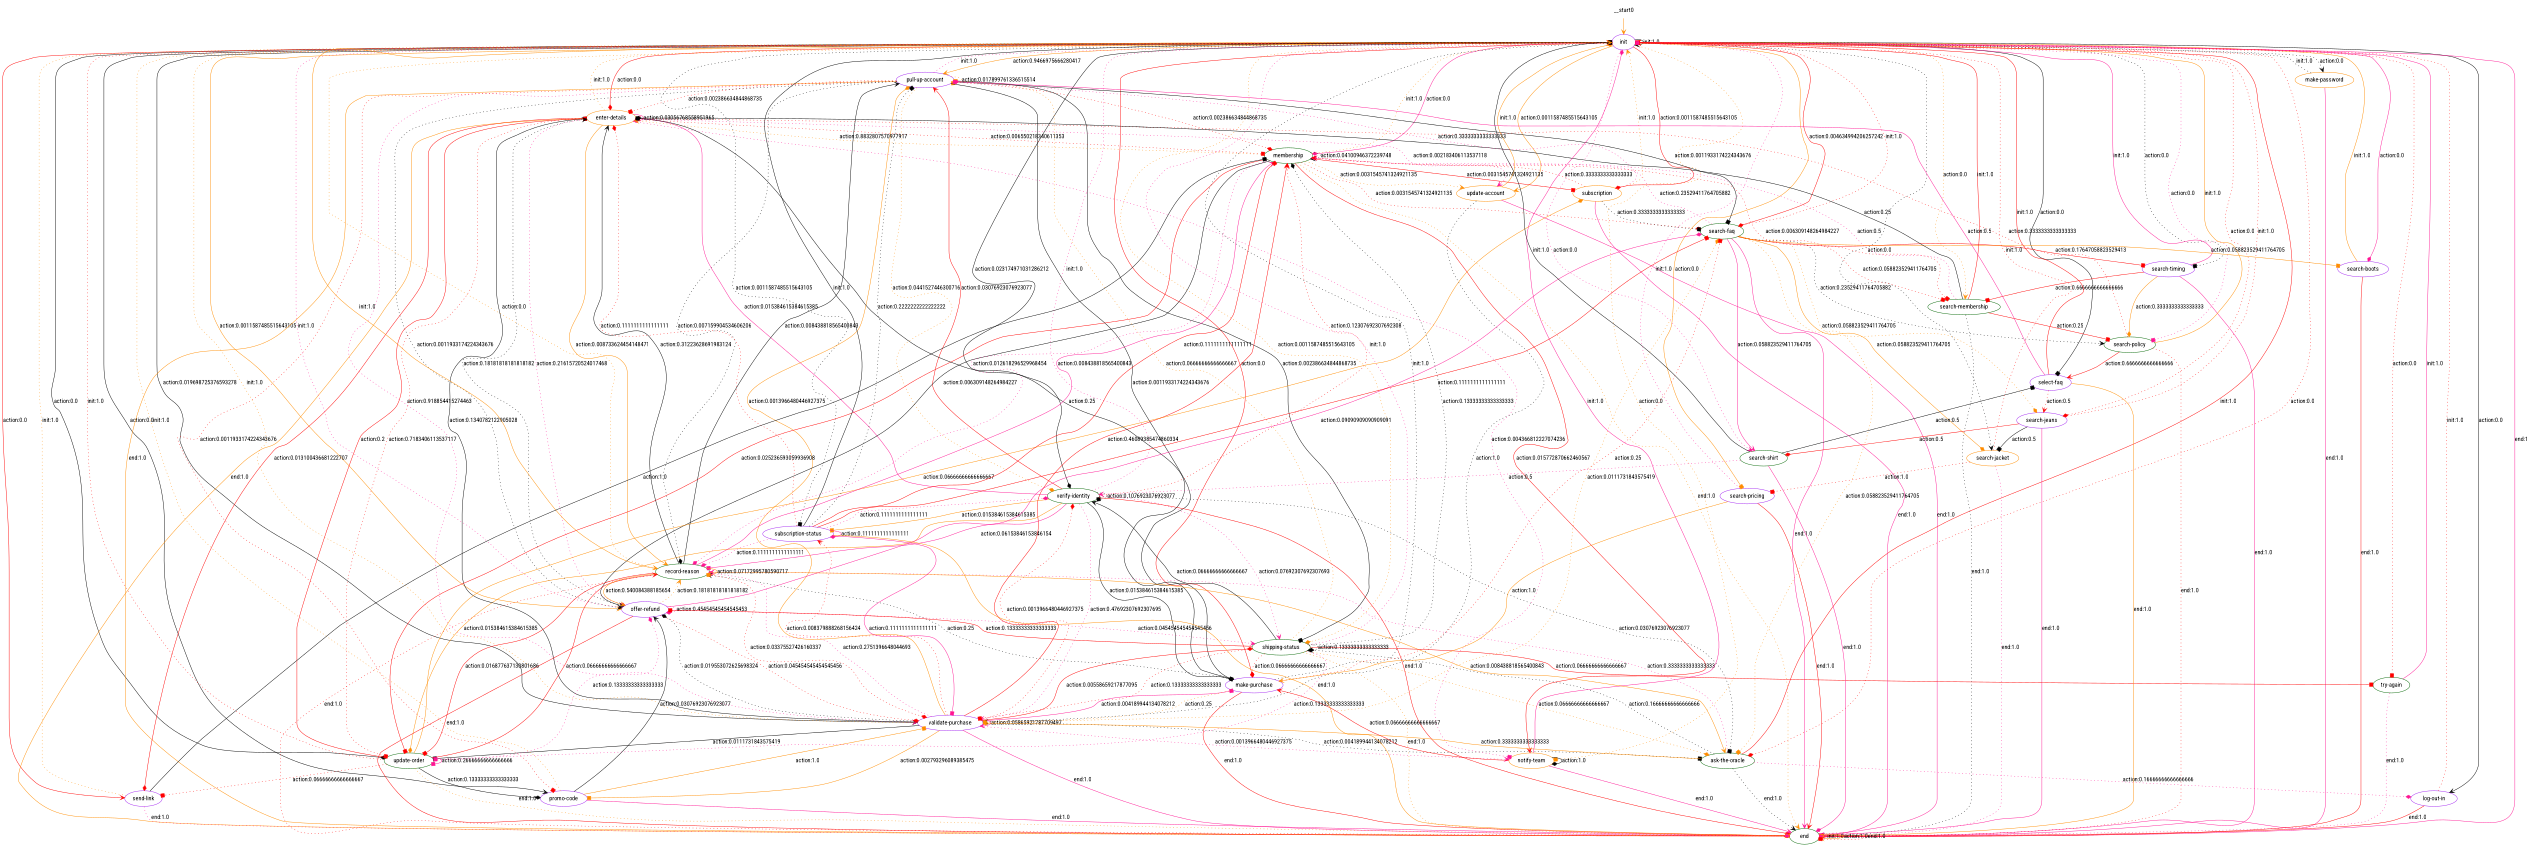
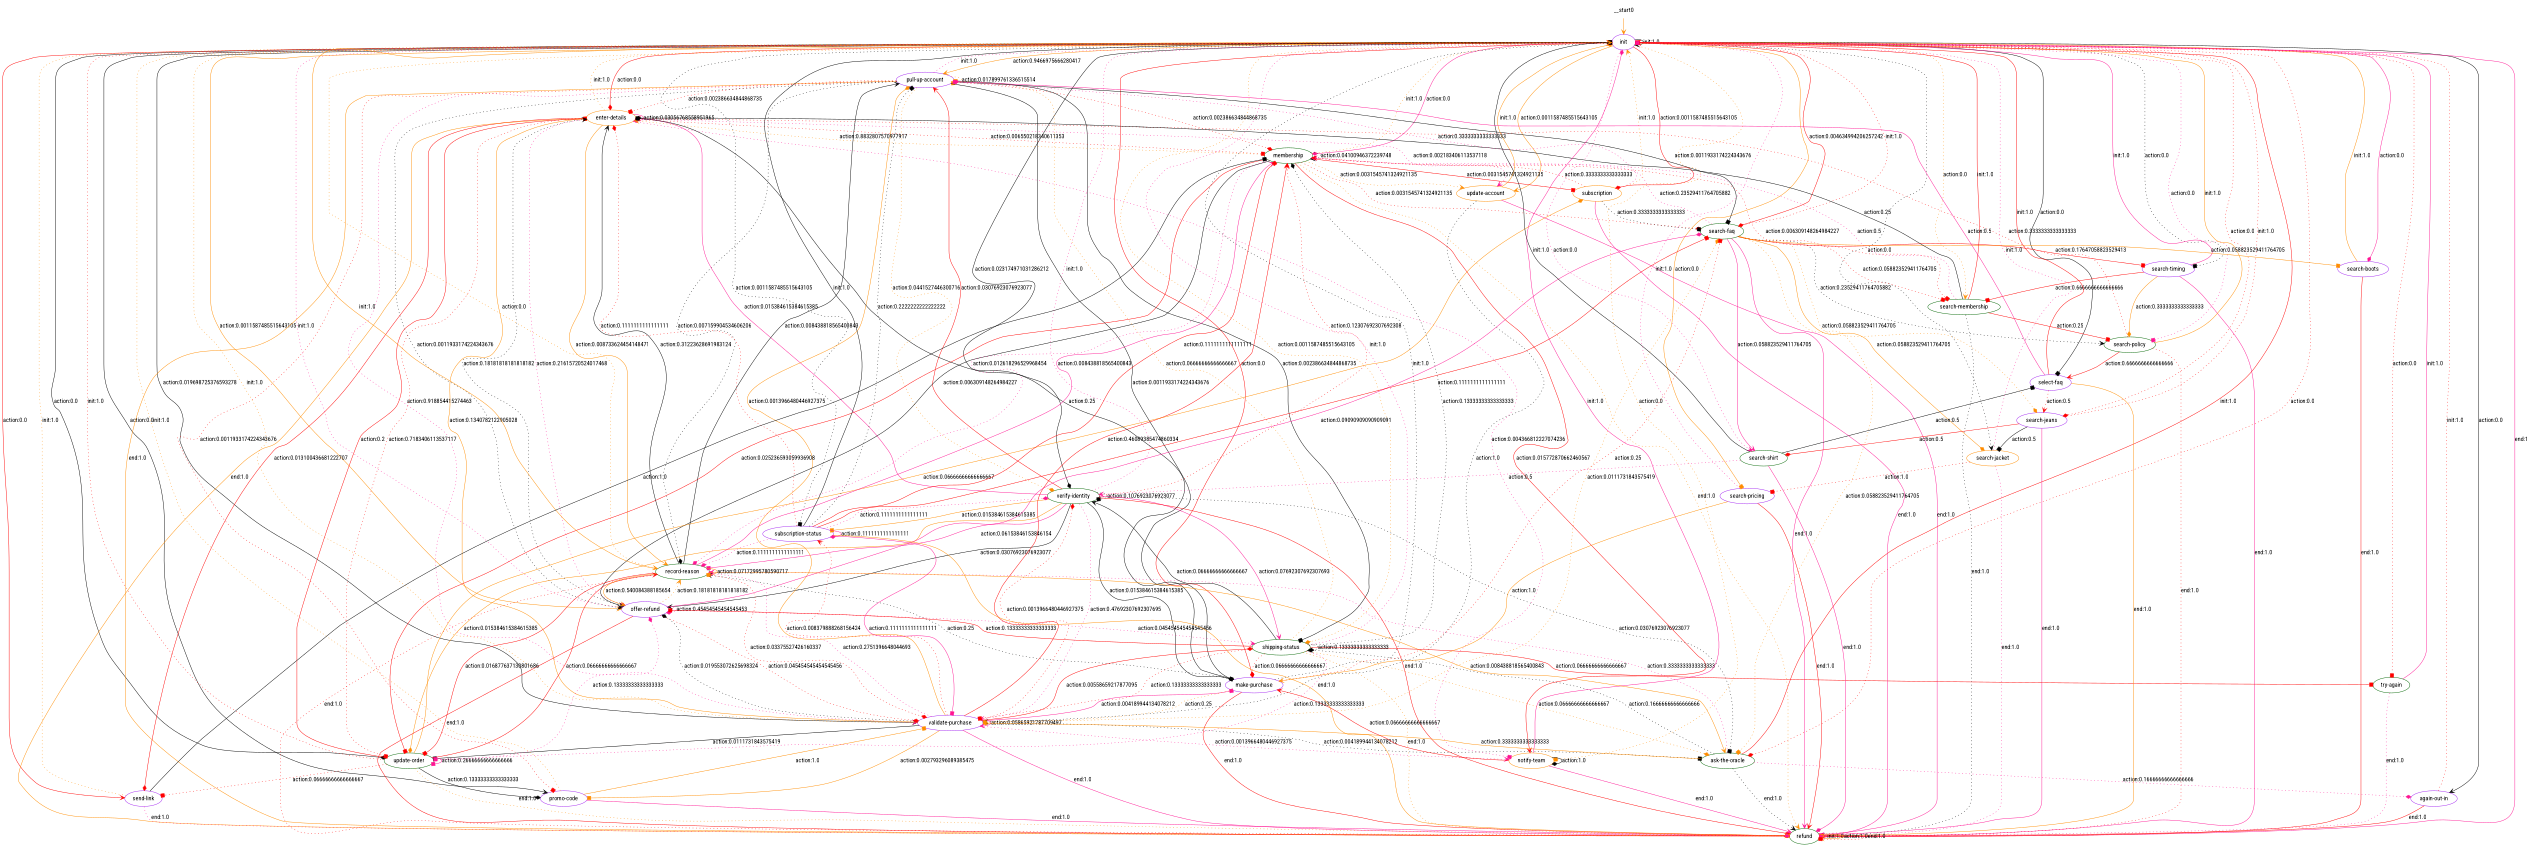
(2324, 80) -> none
(2000, 115) -> (2000, 115)
(1218, 530) -> (1218, 530)
(462, 557) -> (462, 557)
(649, 719) -> (883, 570)
(2434, 799) -> (2434, 799)
(1805, 836) -> (1805, 836)
